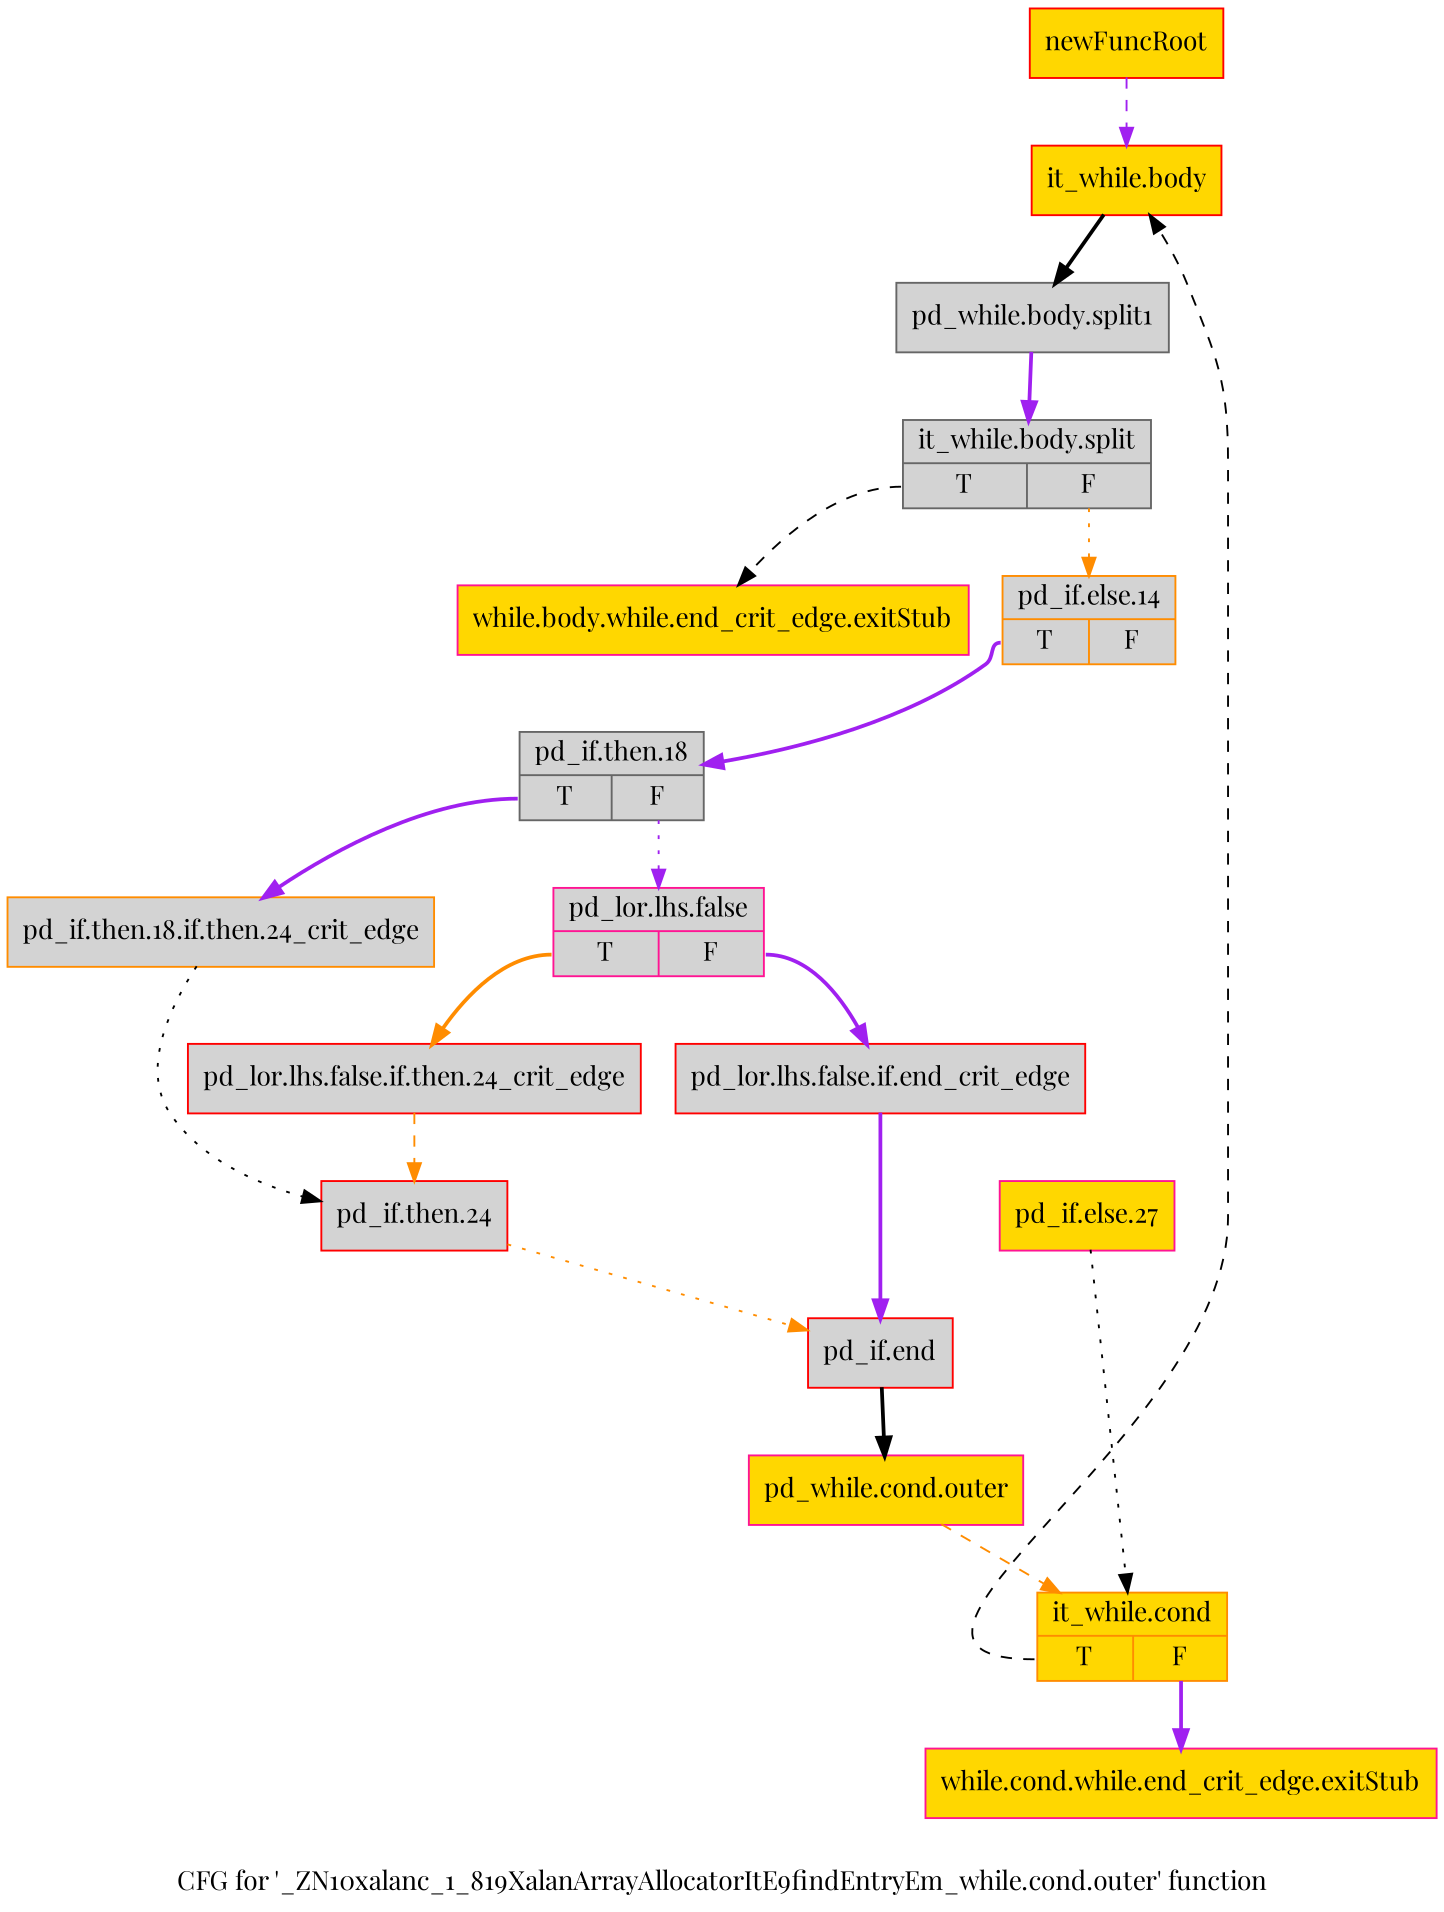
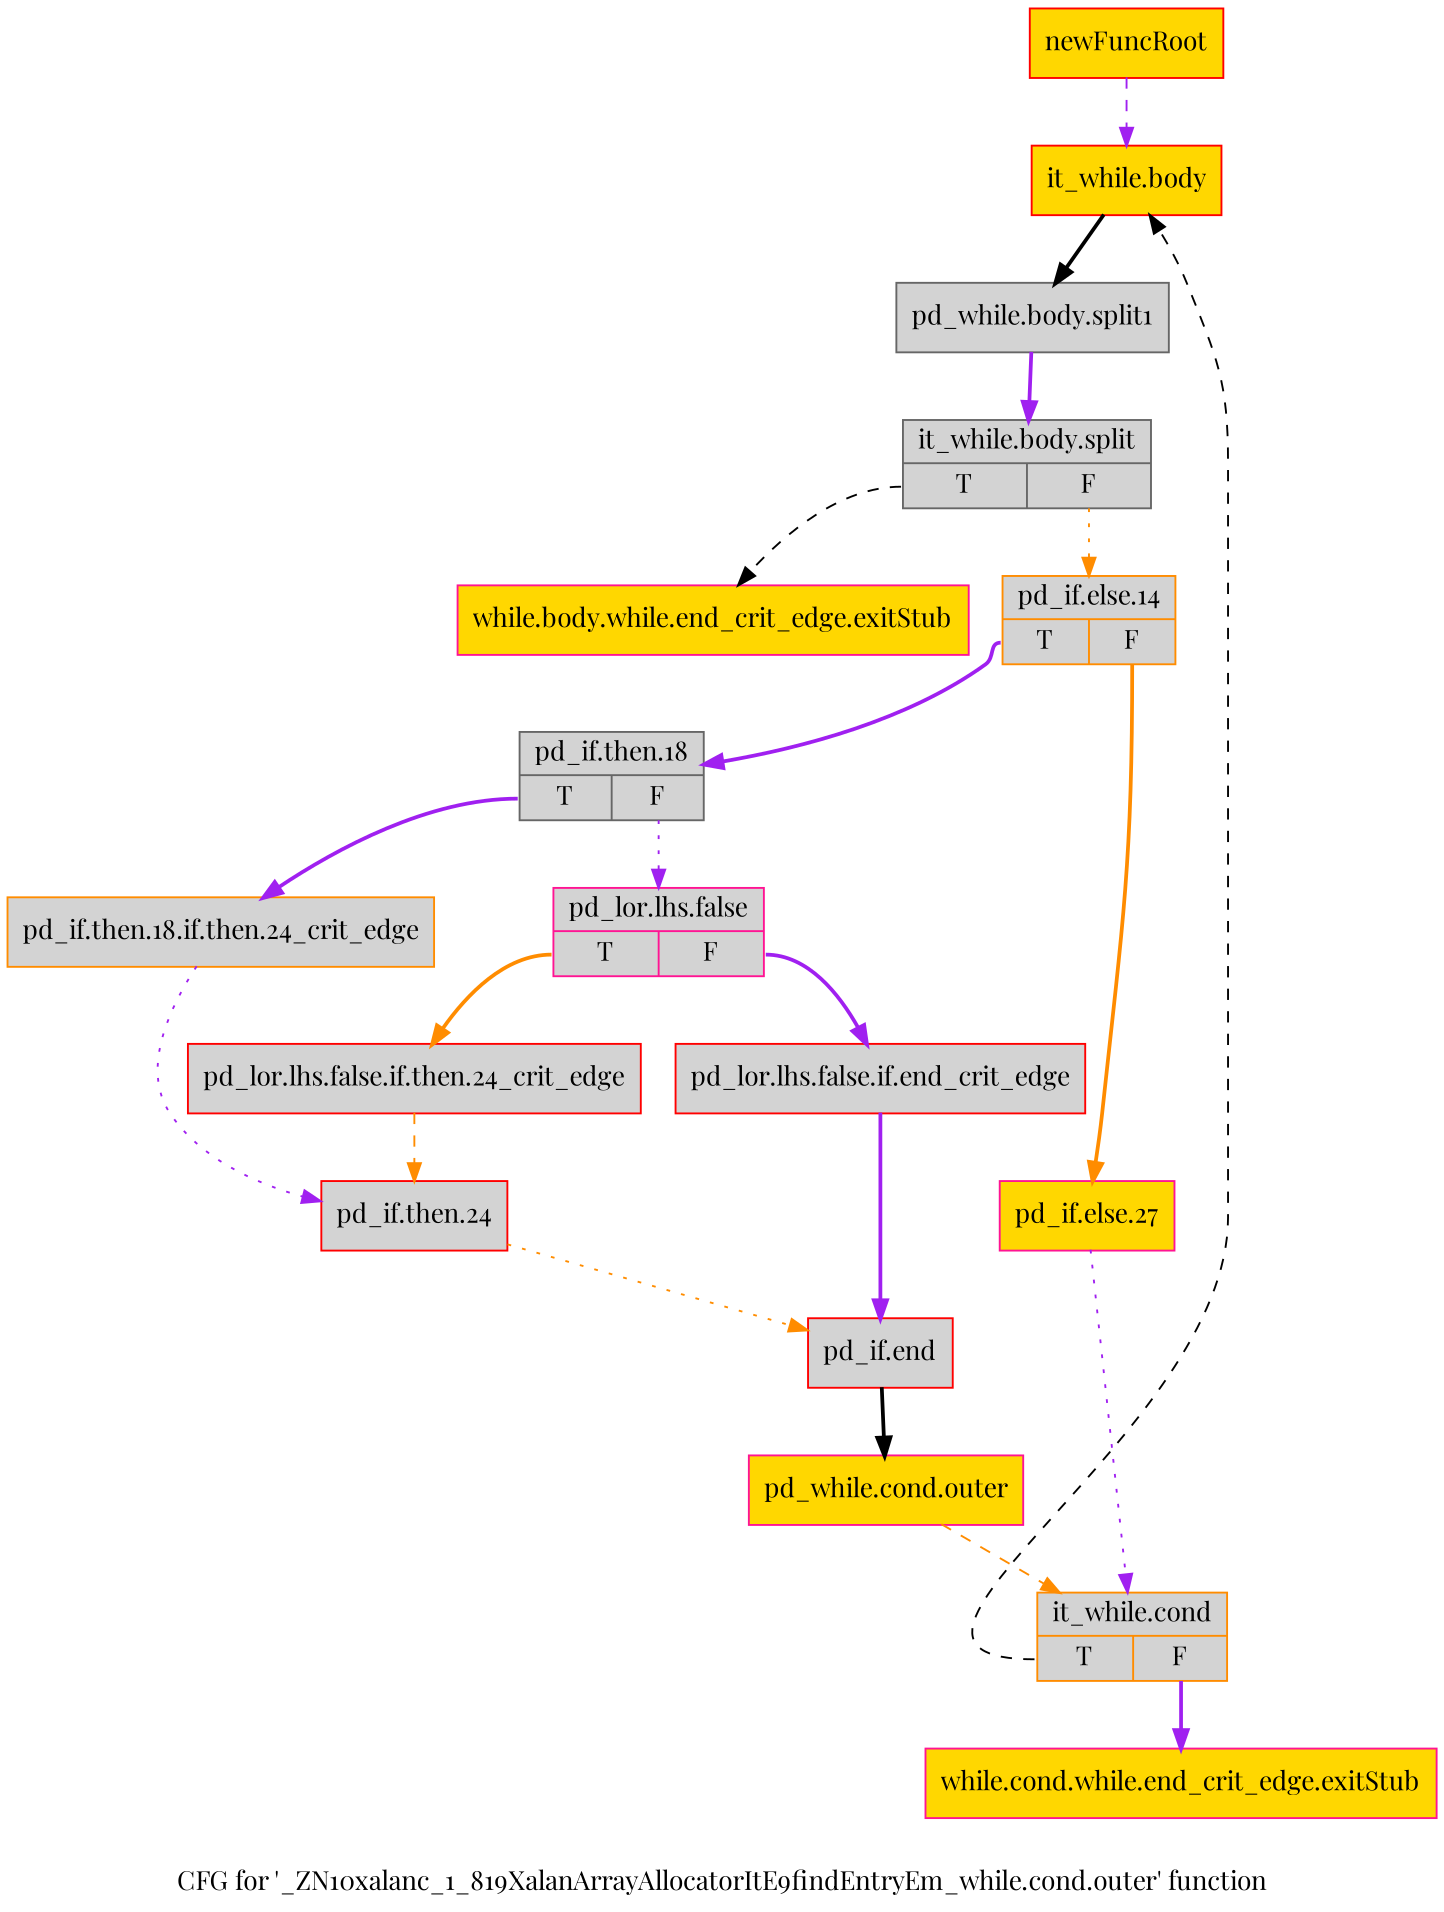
none -> (1123, 914)
(171, 1114) -> (171, 1114)
(1108, 1412) -> (1108, 1412)
(1132, 1637) -> (1132, 1637)
